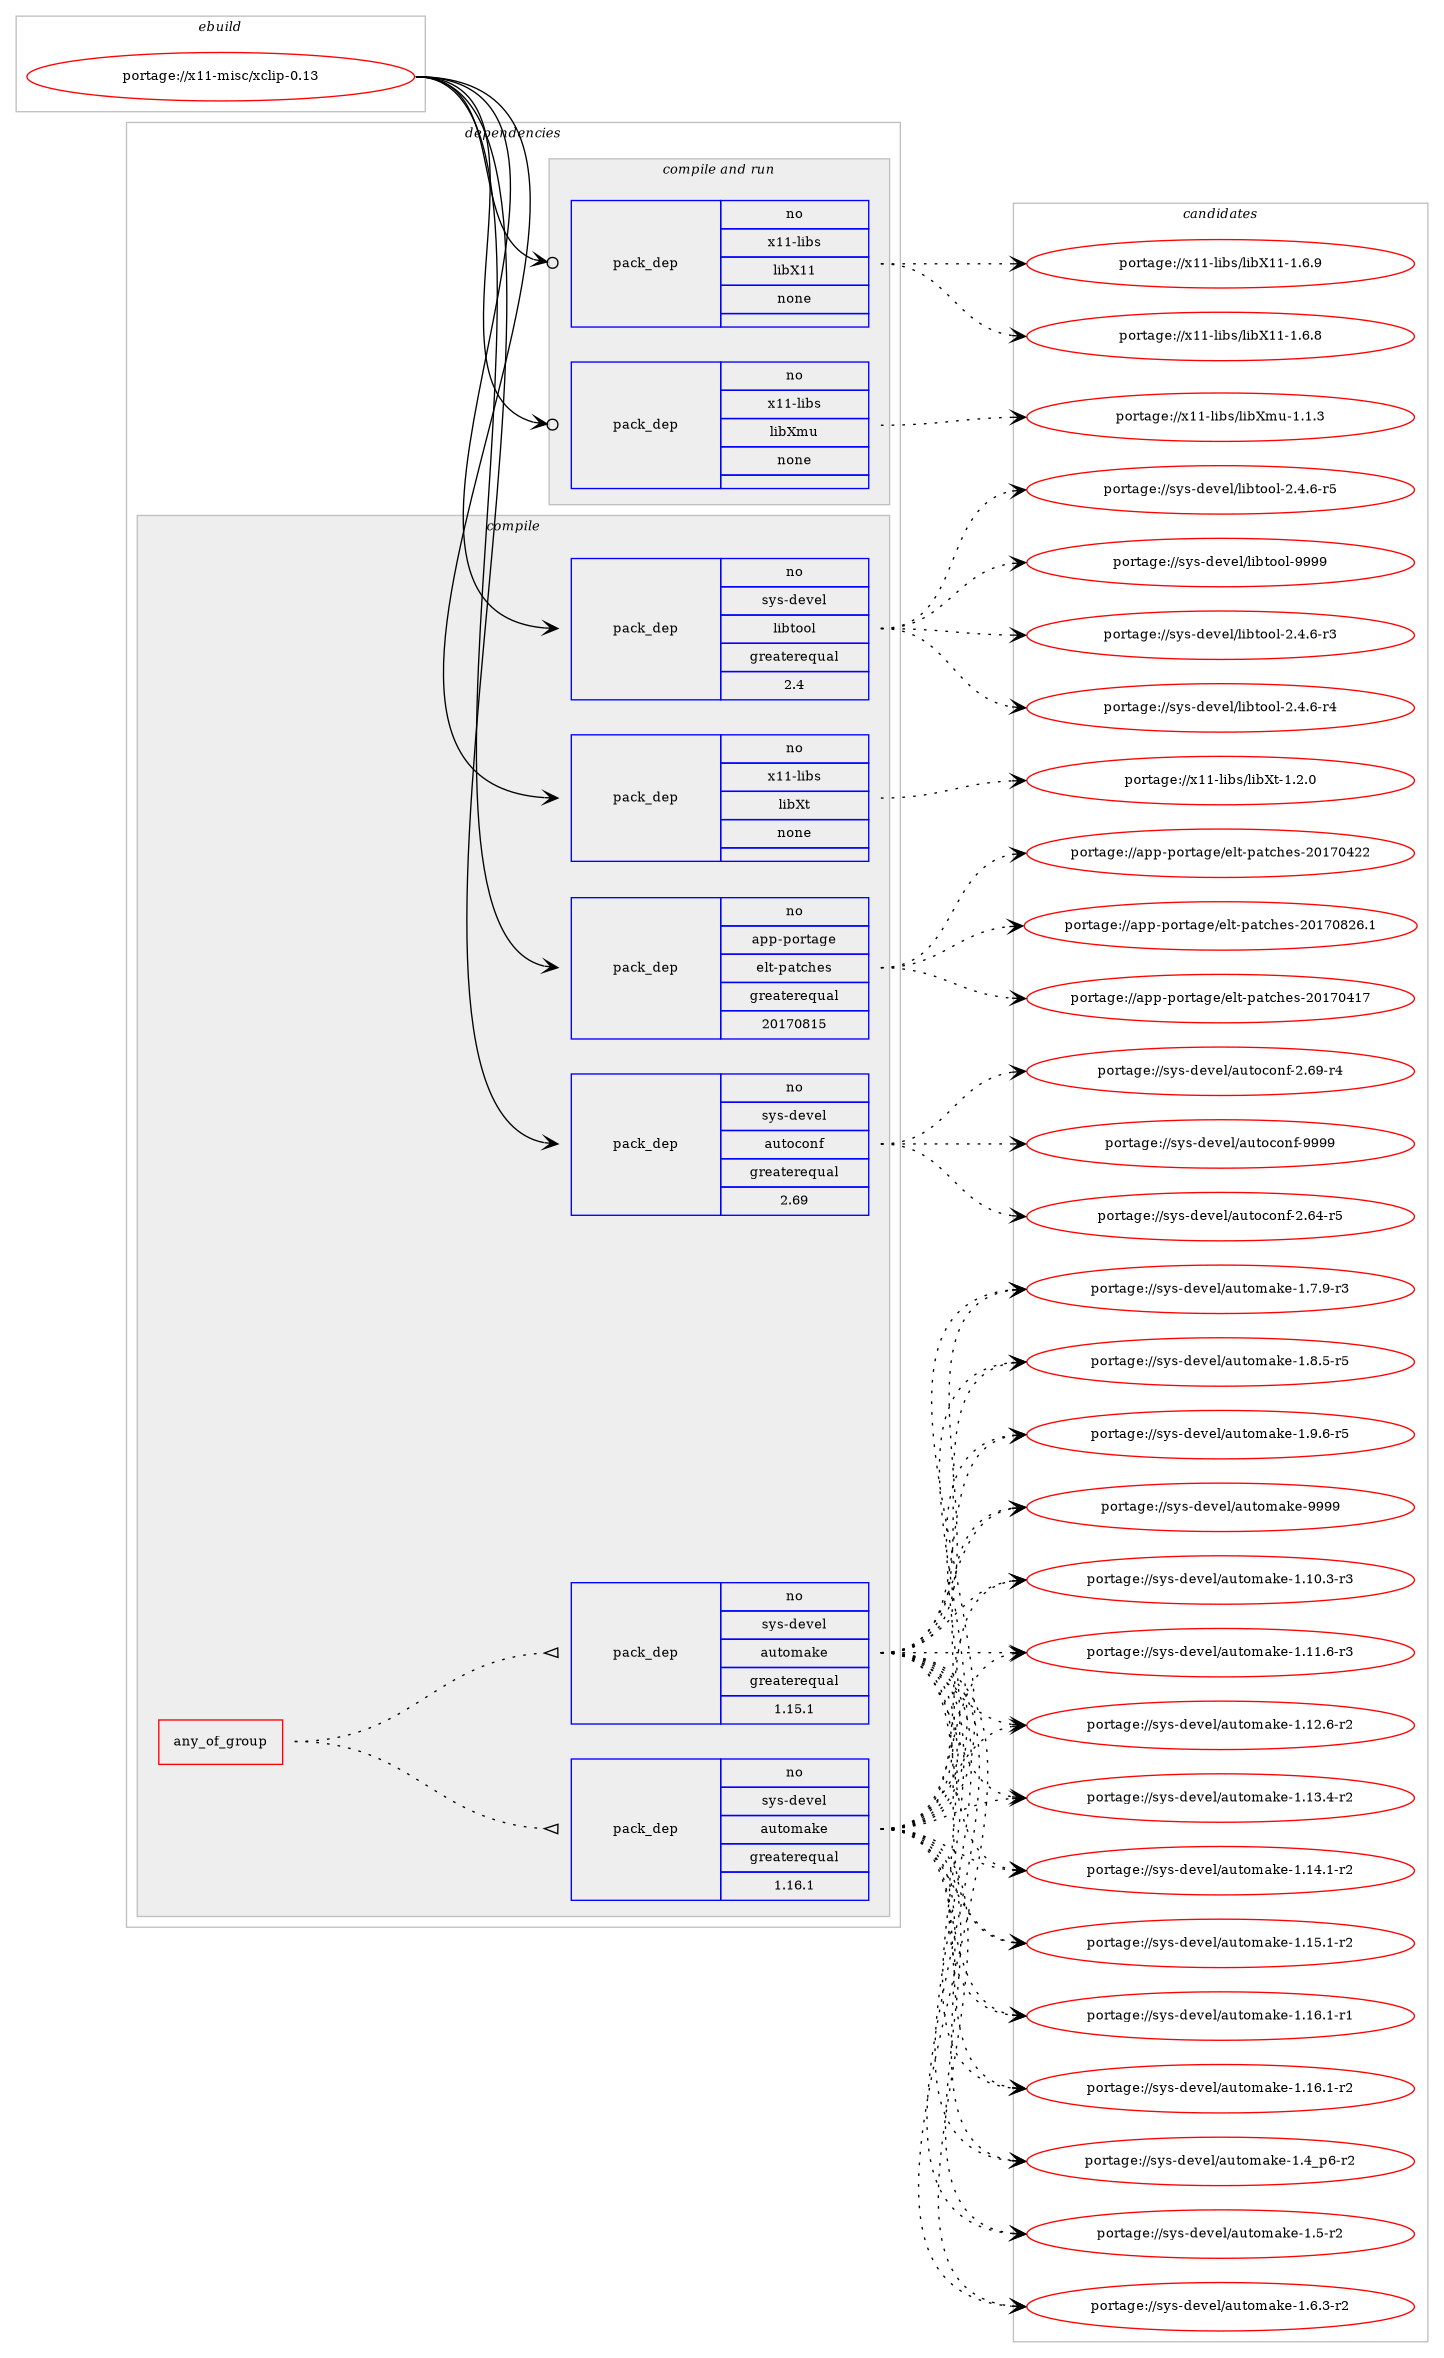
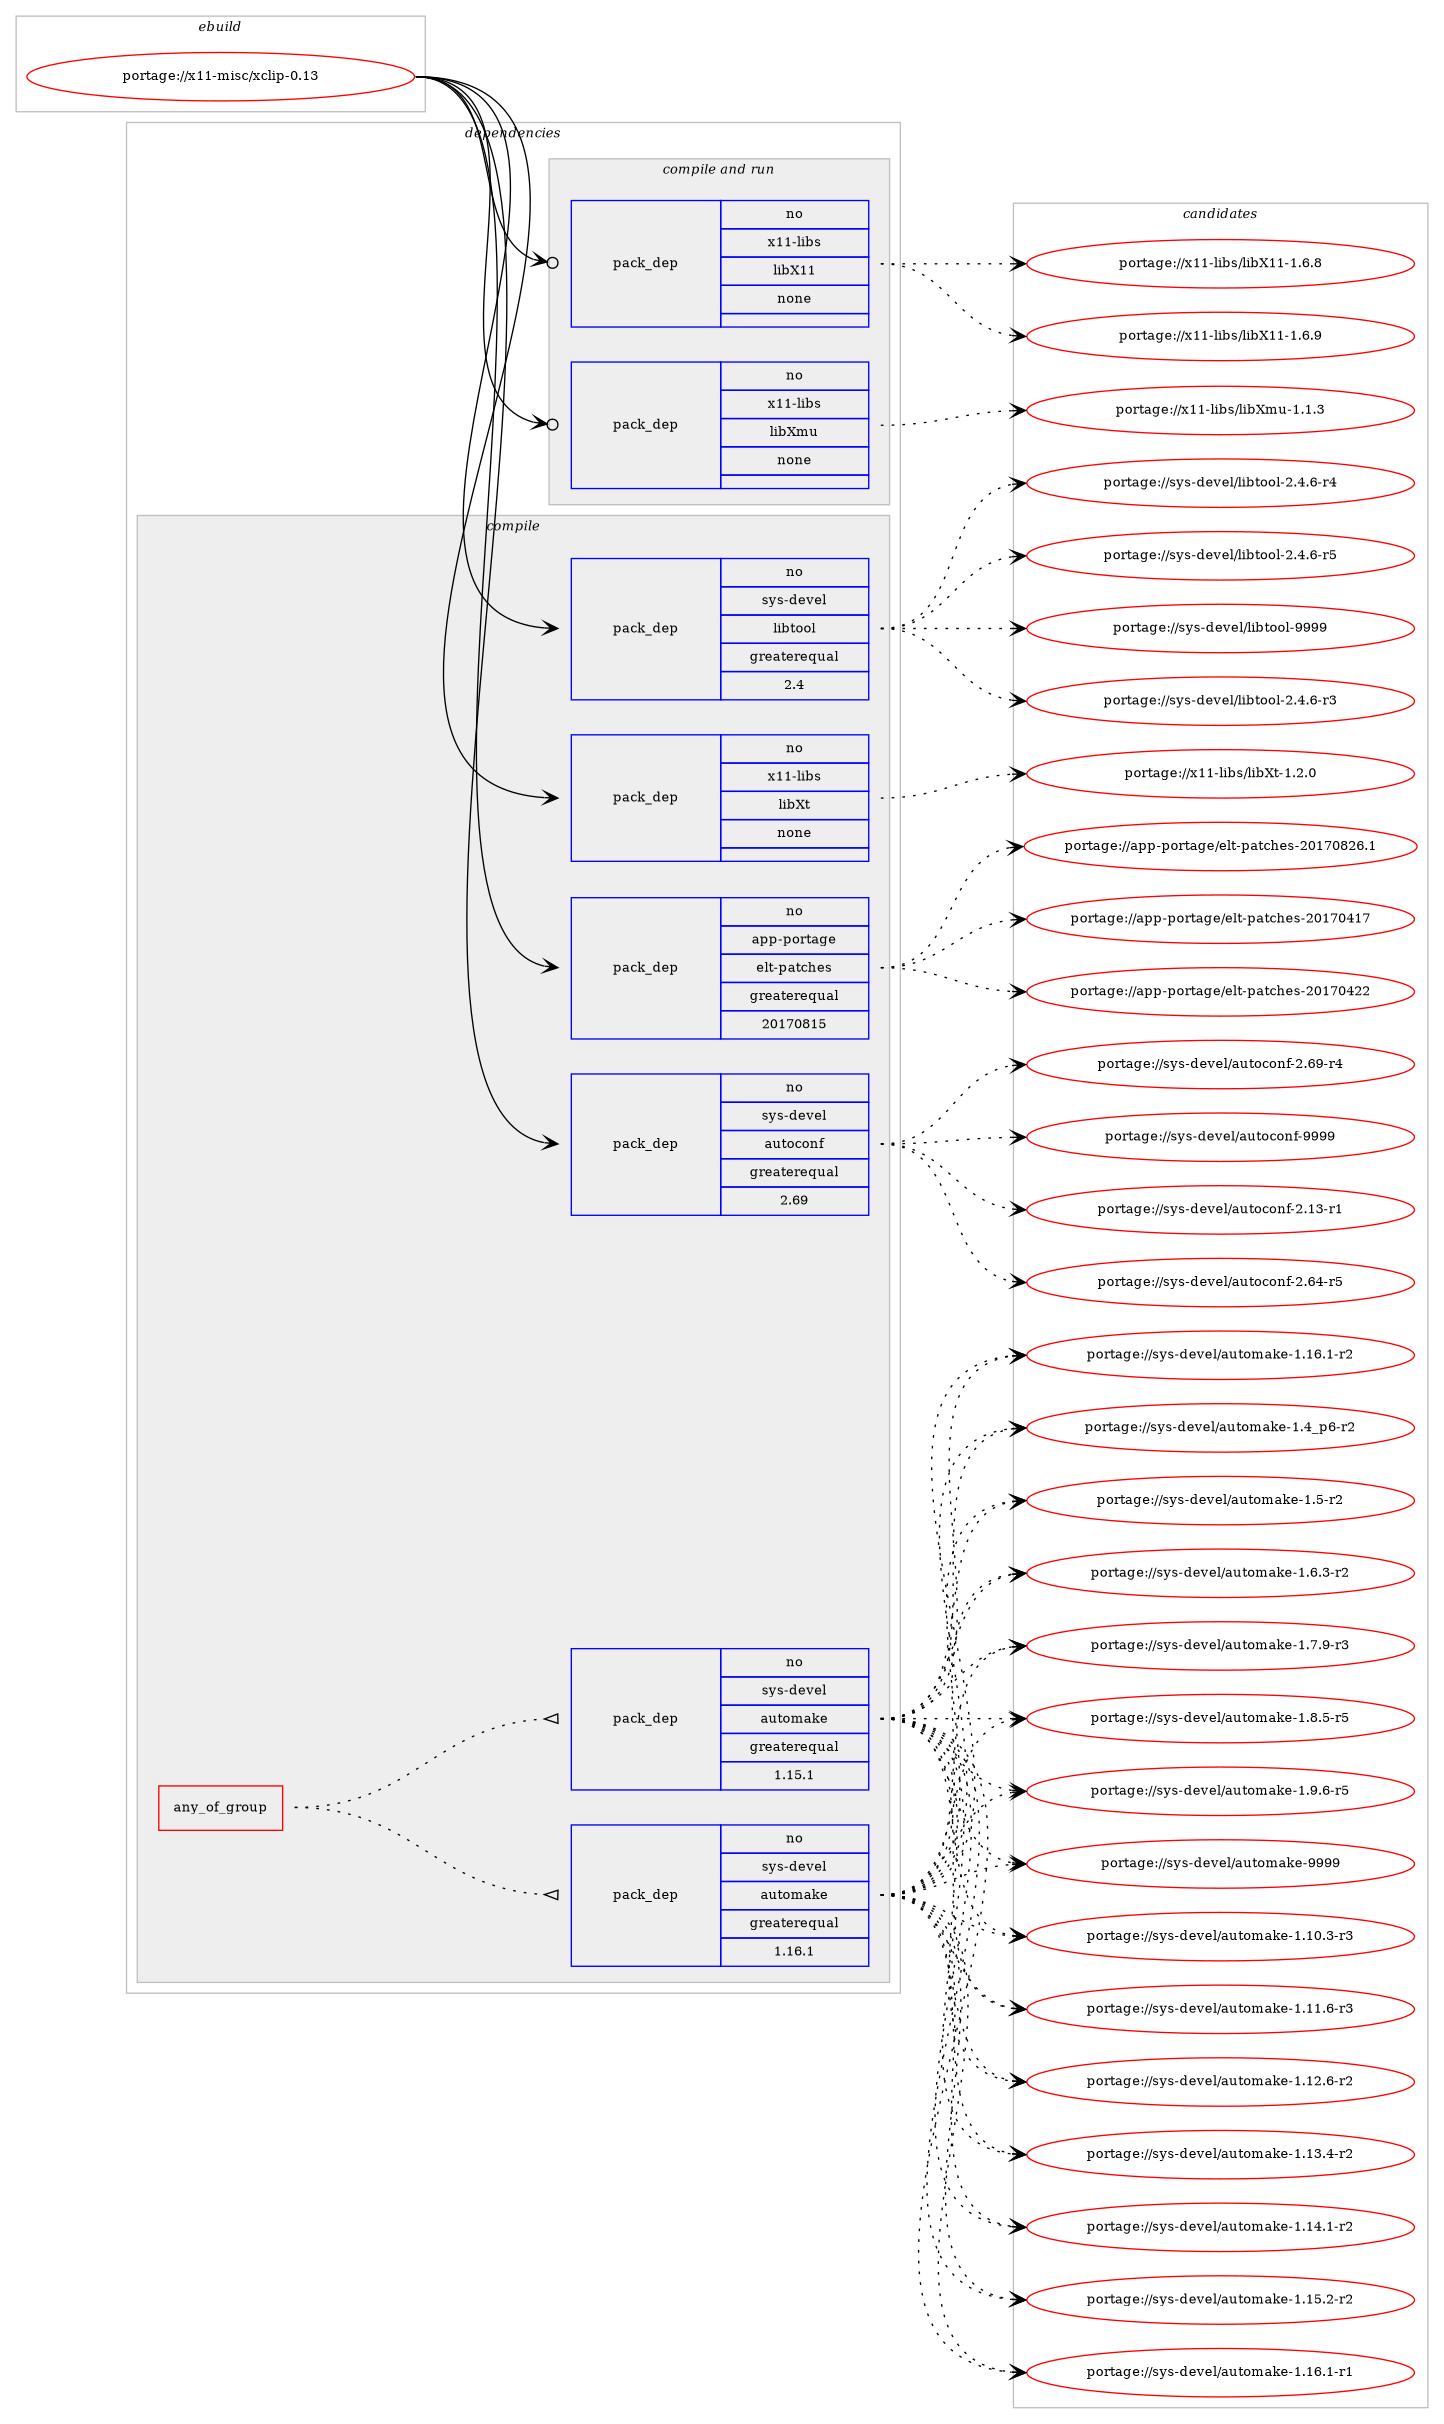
none -> (1221, 1210)
(1221, 1943) -> (1221, 2300)
